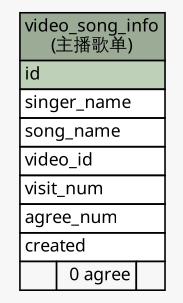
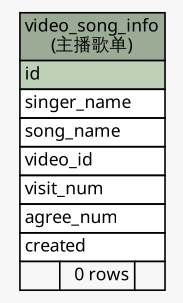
(100, 275) -> (102, 275)
